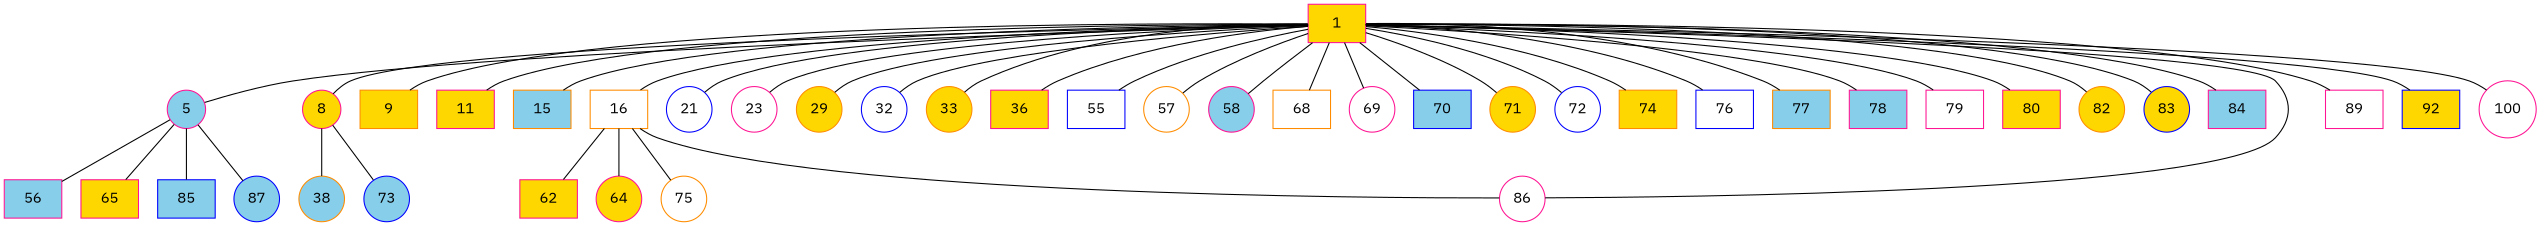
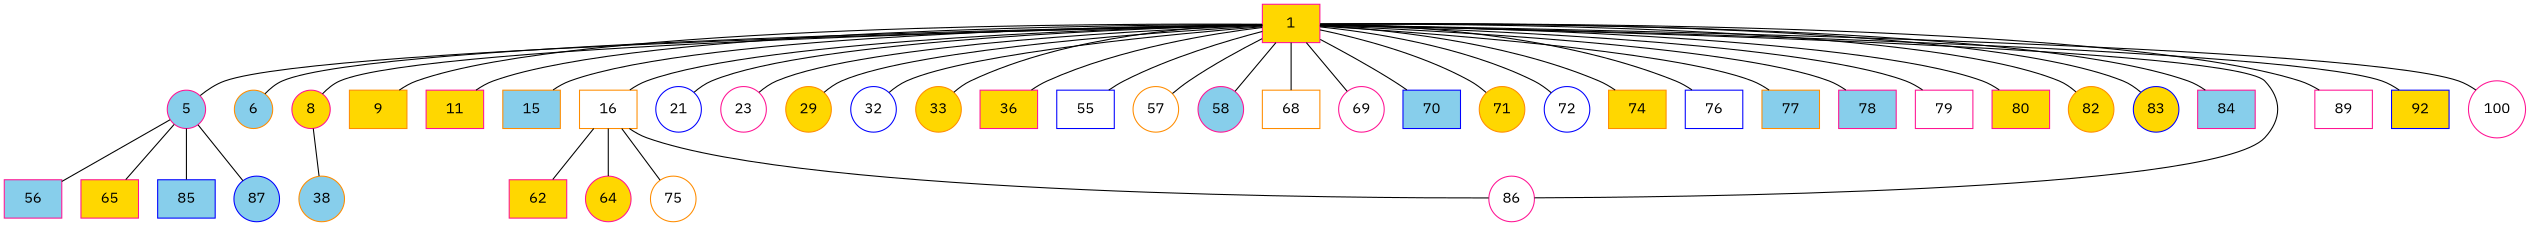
none -> (254, 109)
(387, 199) -> none
